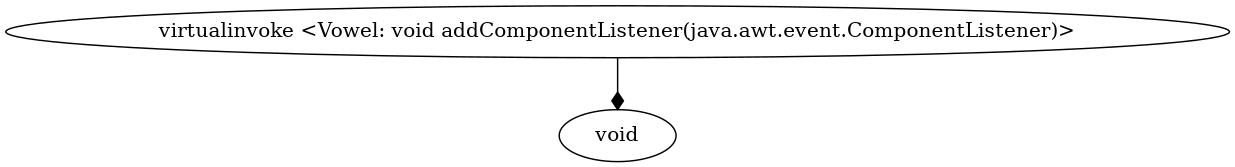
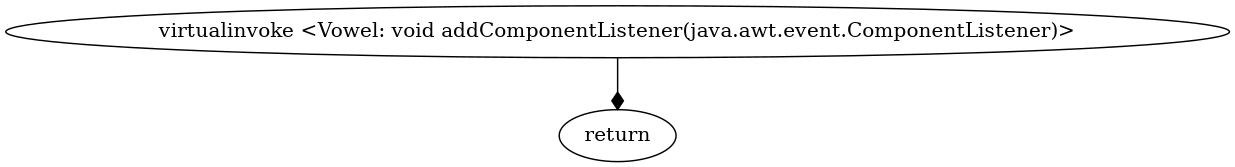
(618, 136) -> (618, 136)
